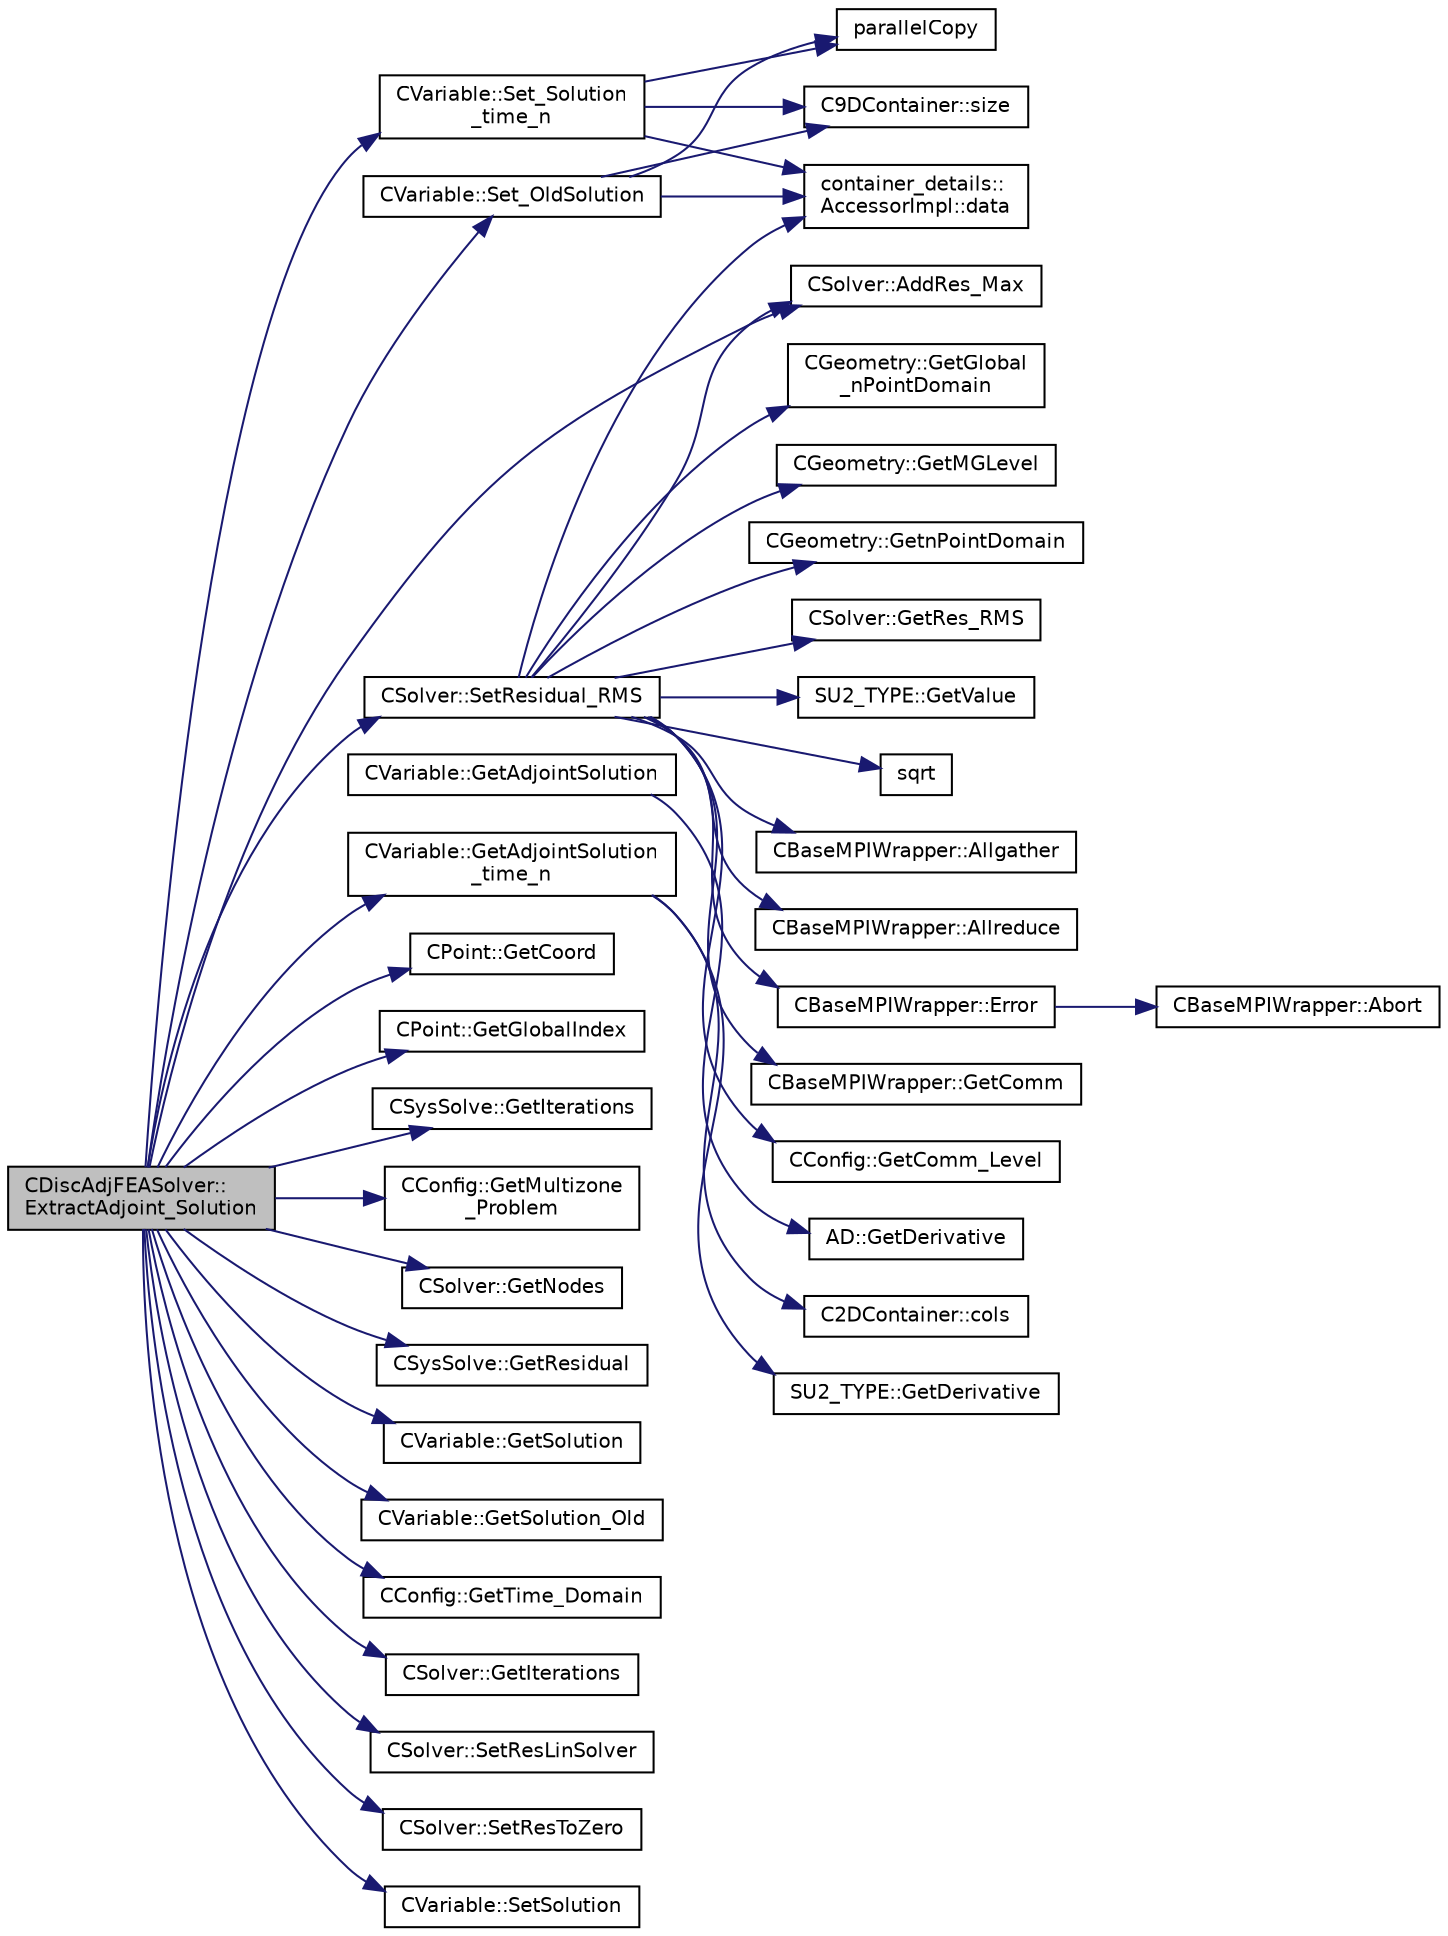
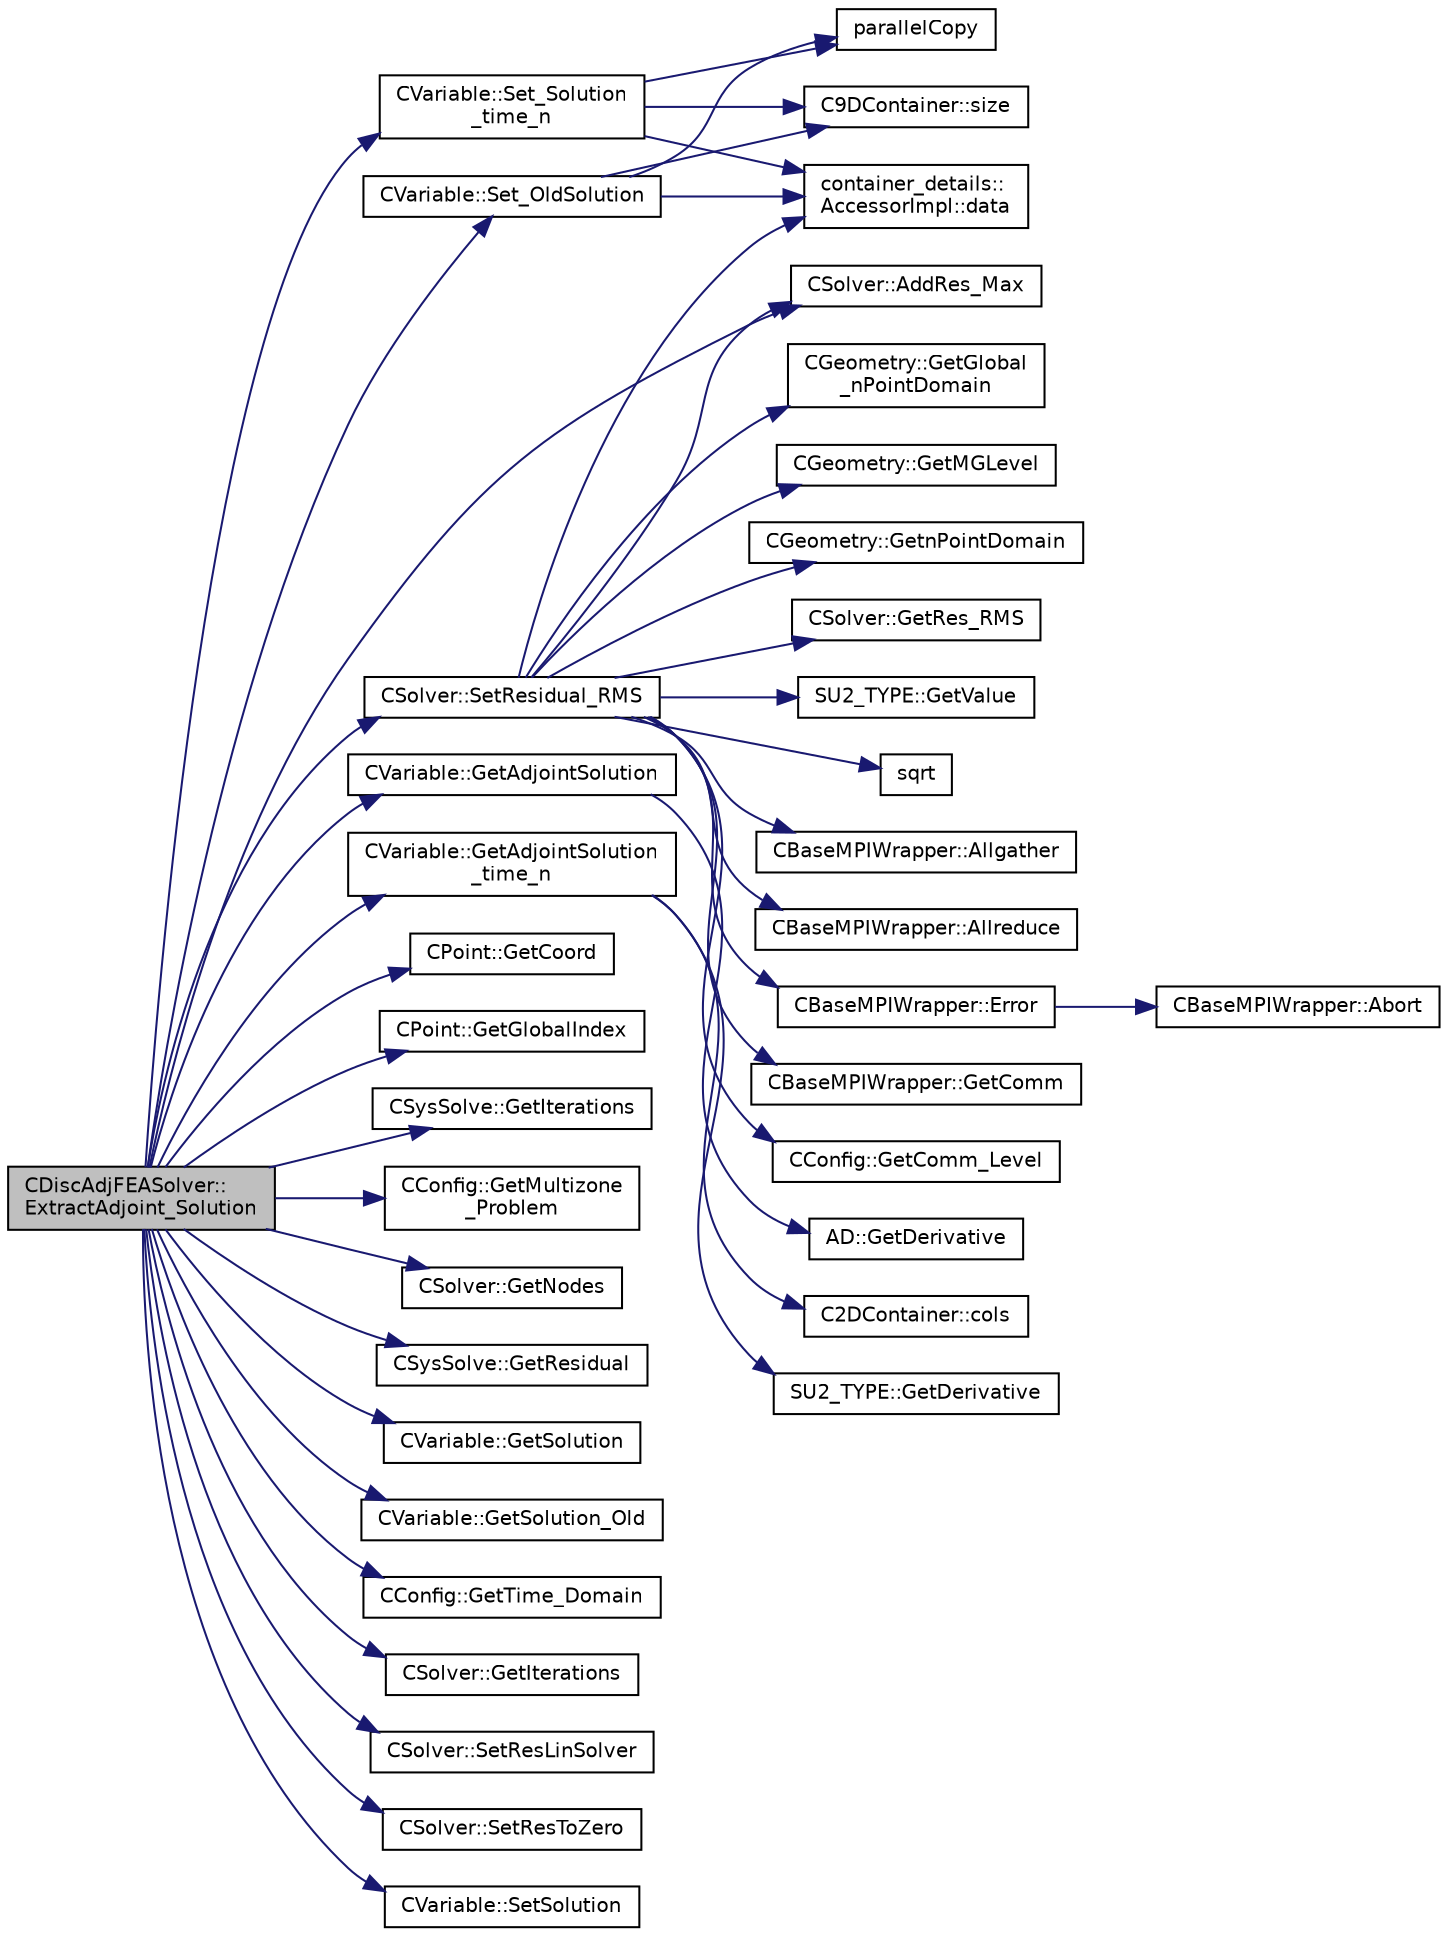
none -> (227, 967)
